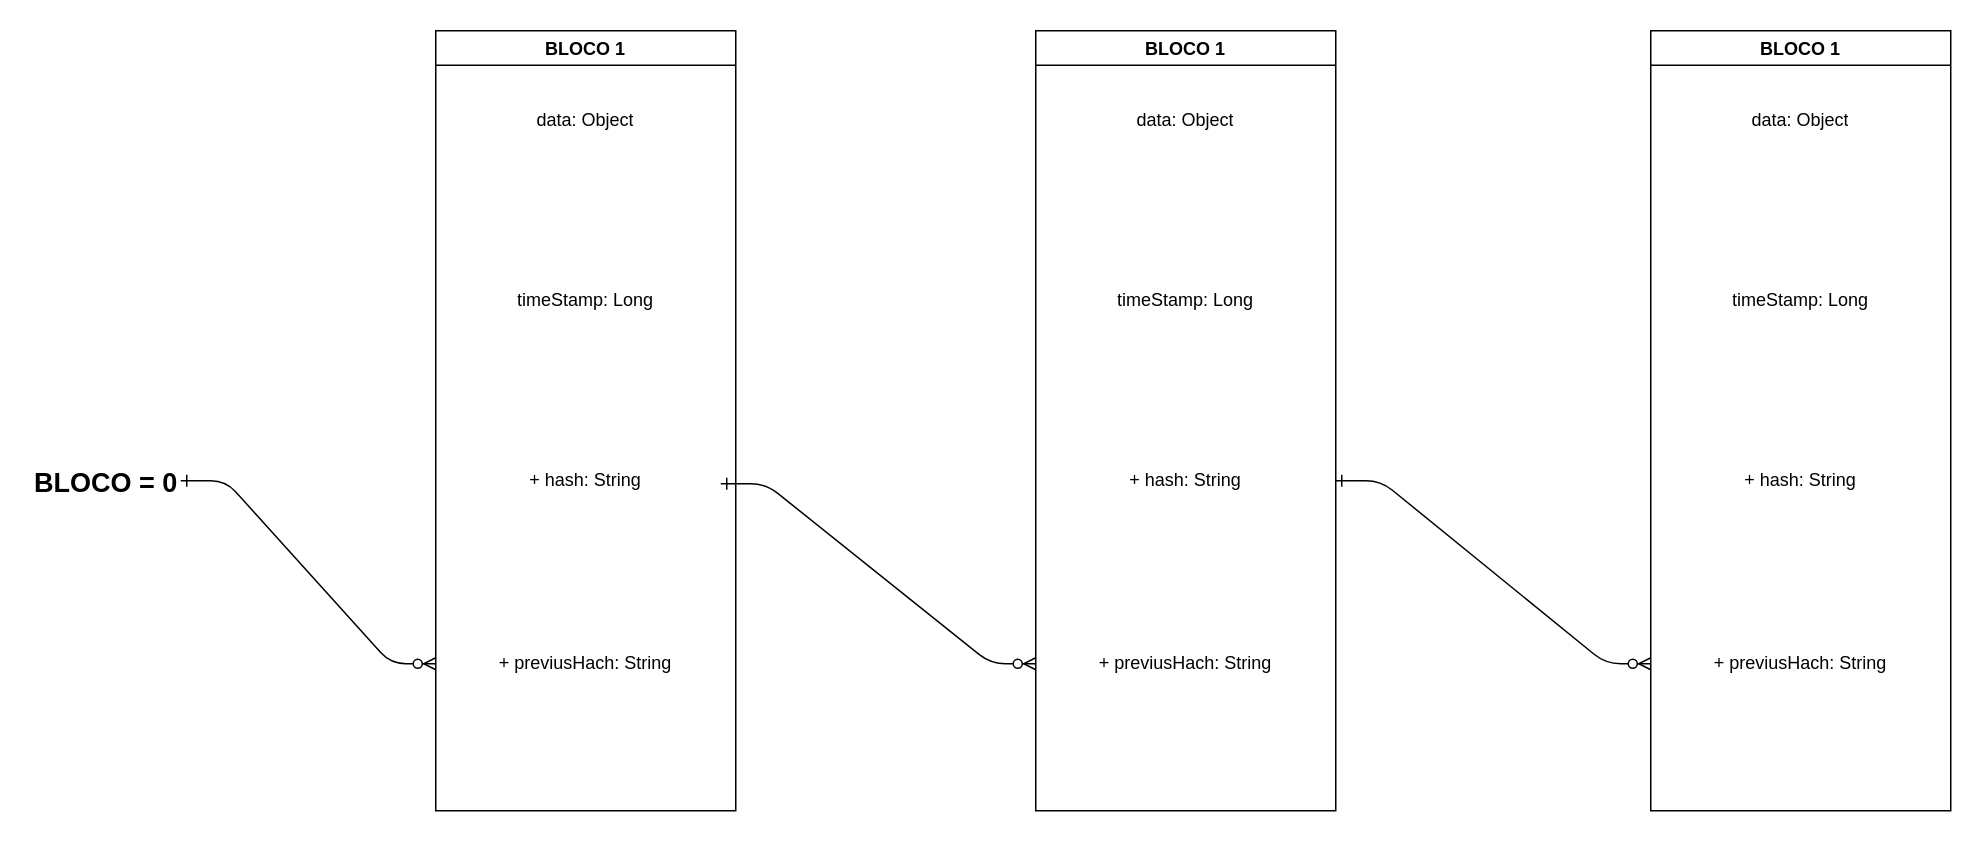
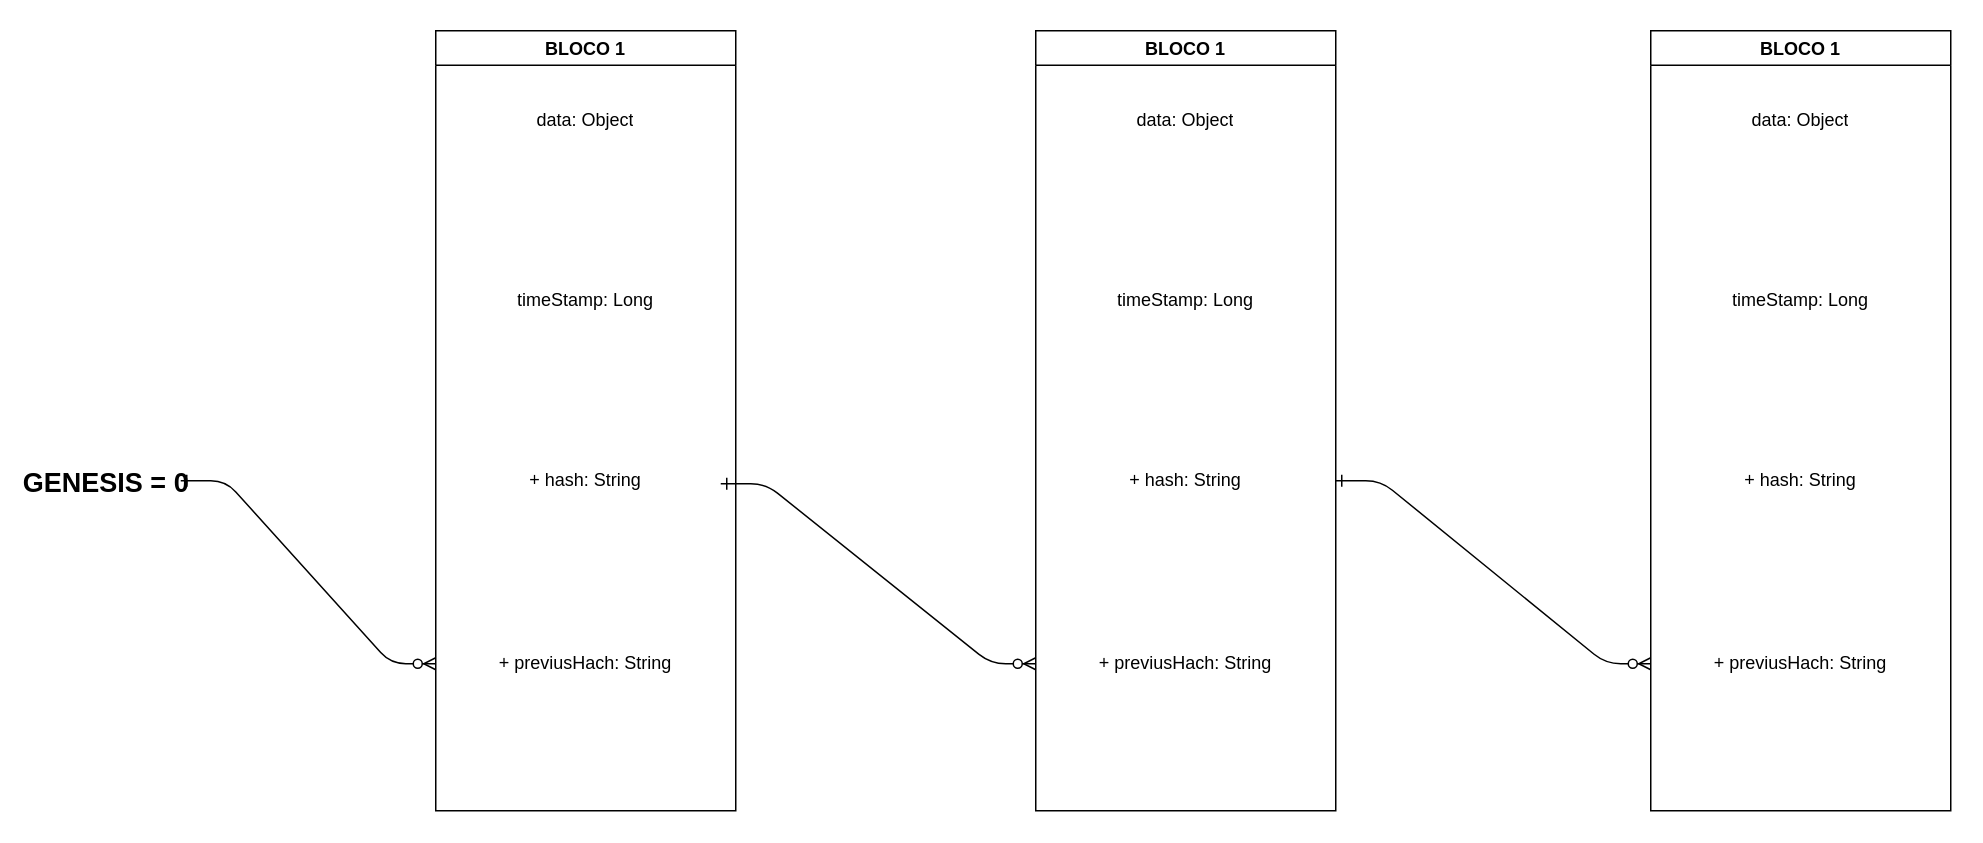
(107, 481) -> (107, 481)
